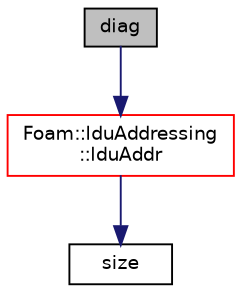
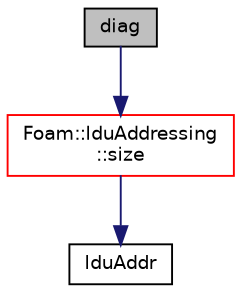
(121, 145) -> (121, 145)
(121, 264) -> (121, 264)
